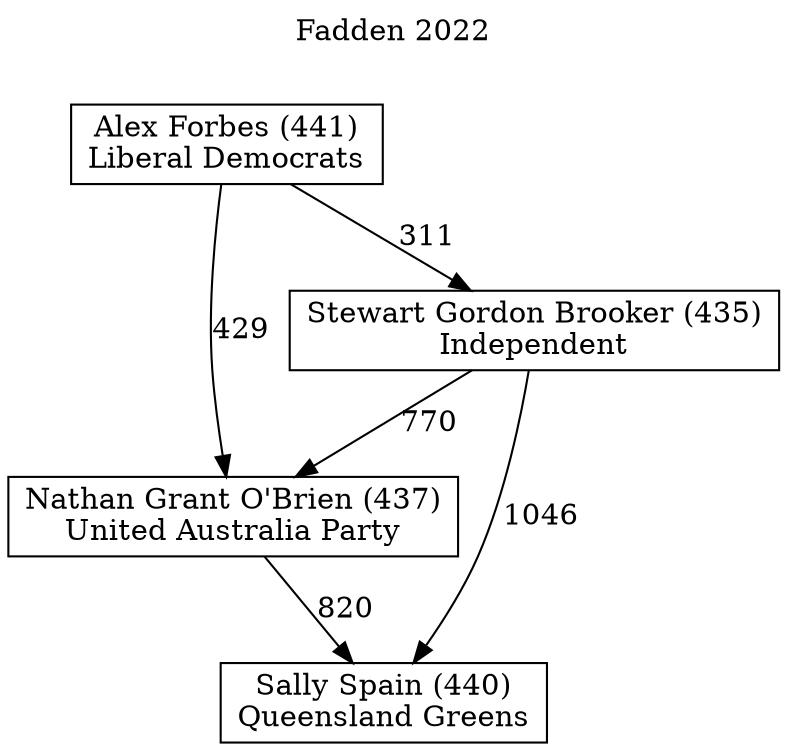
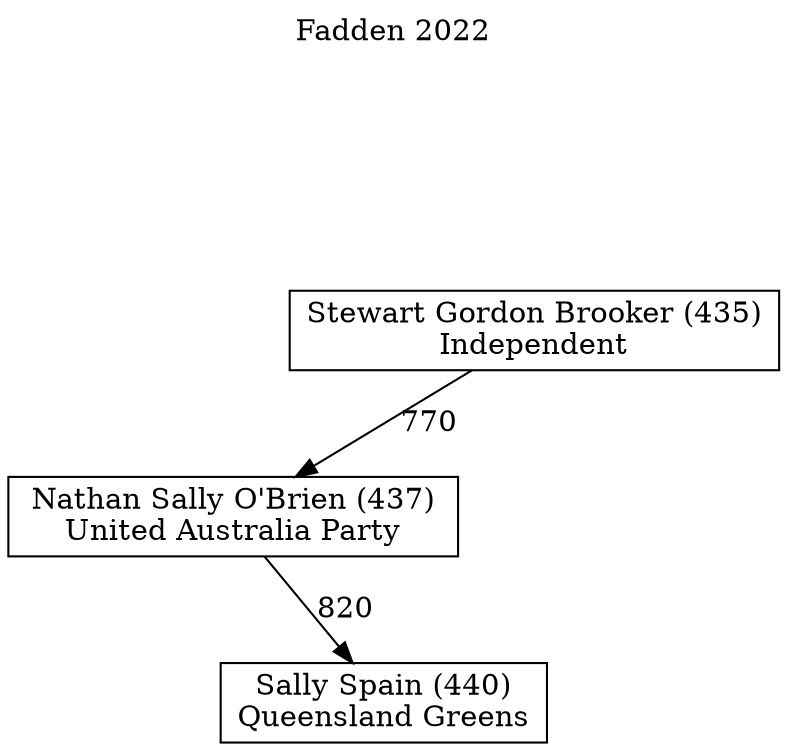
(227, 144) -> none
(494, 514) -> none
(233, 517) -> (233, 517)
